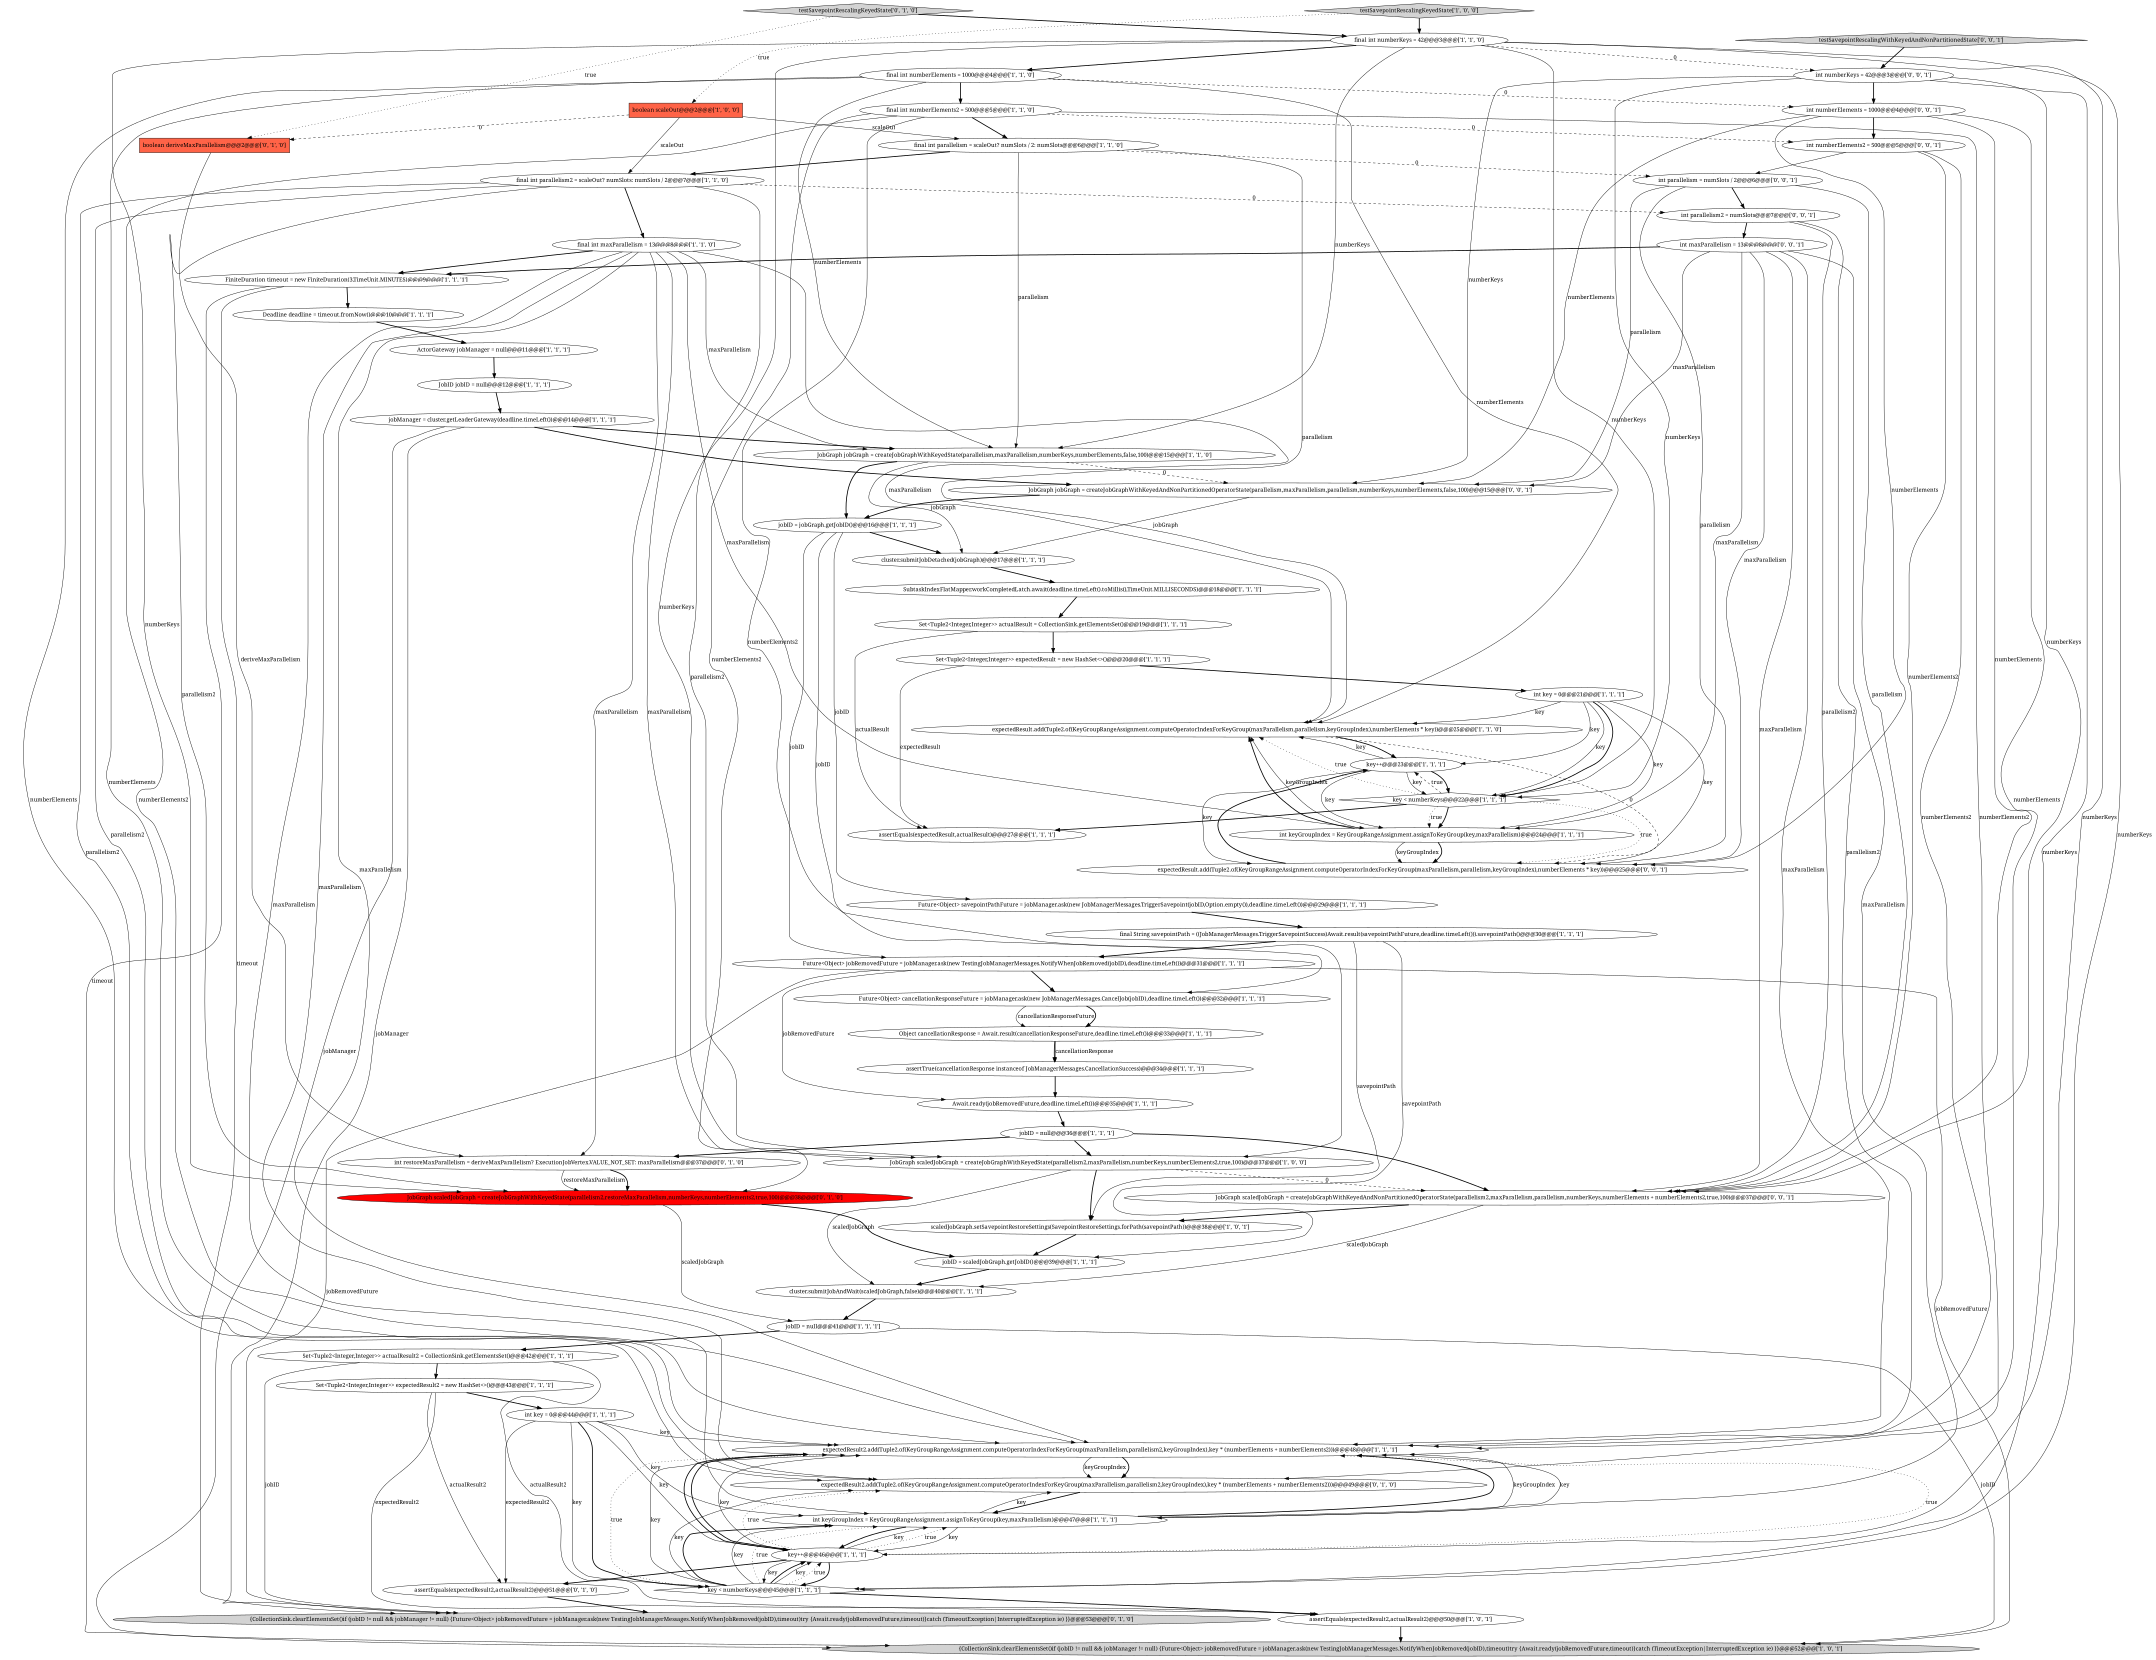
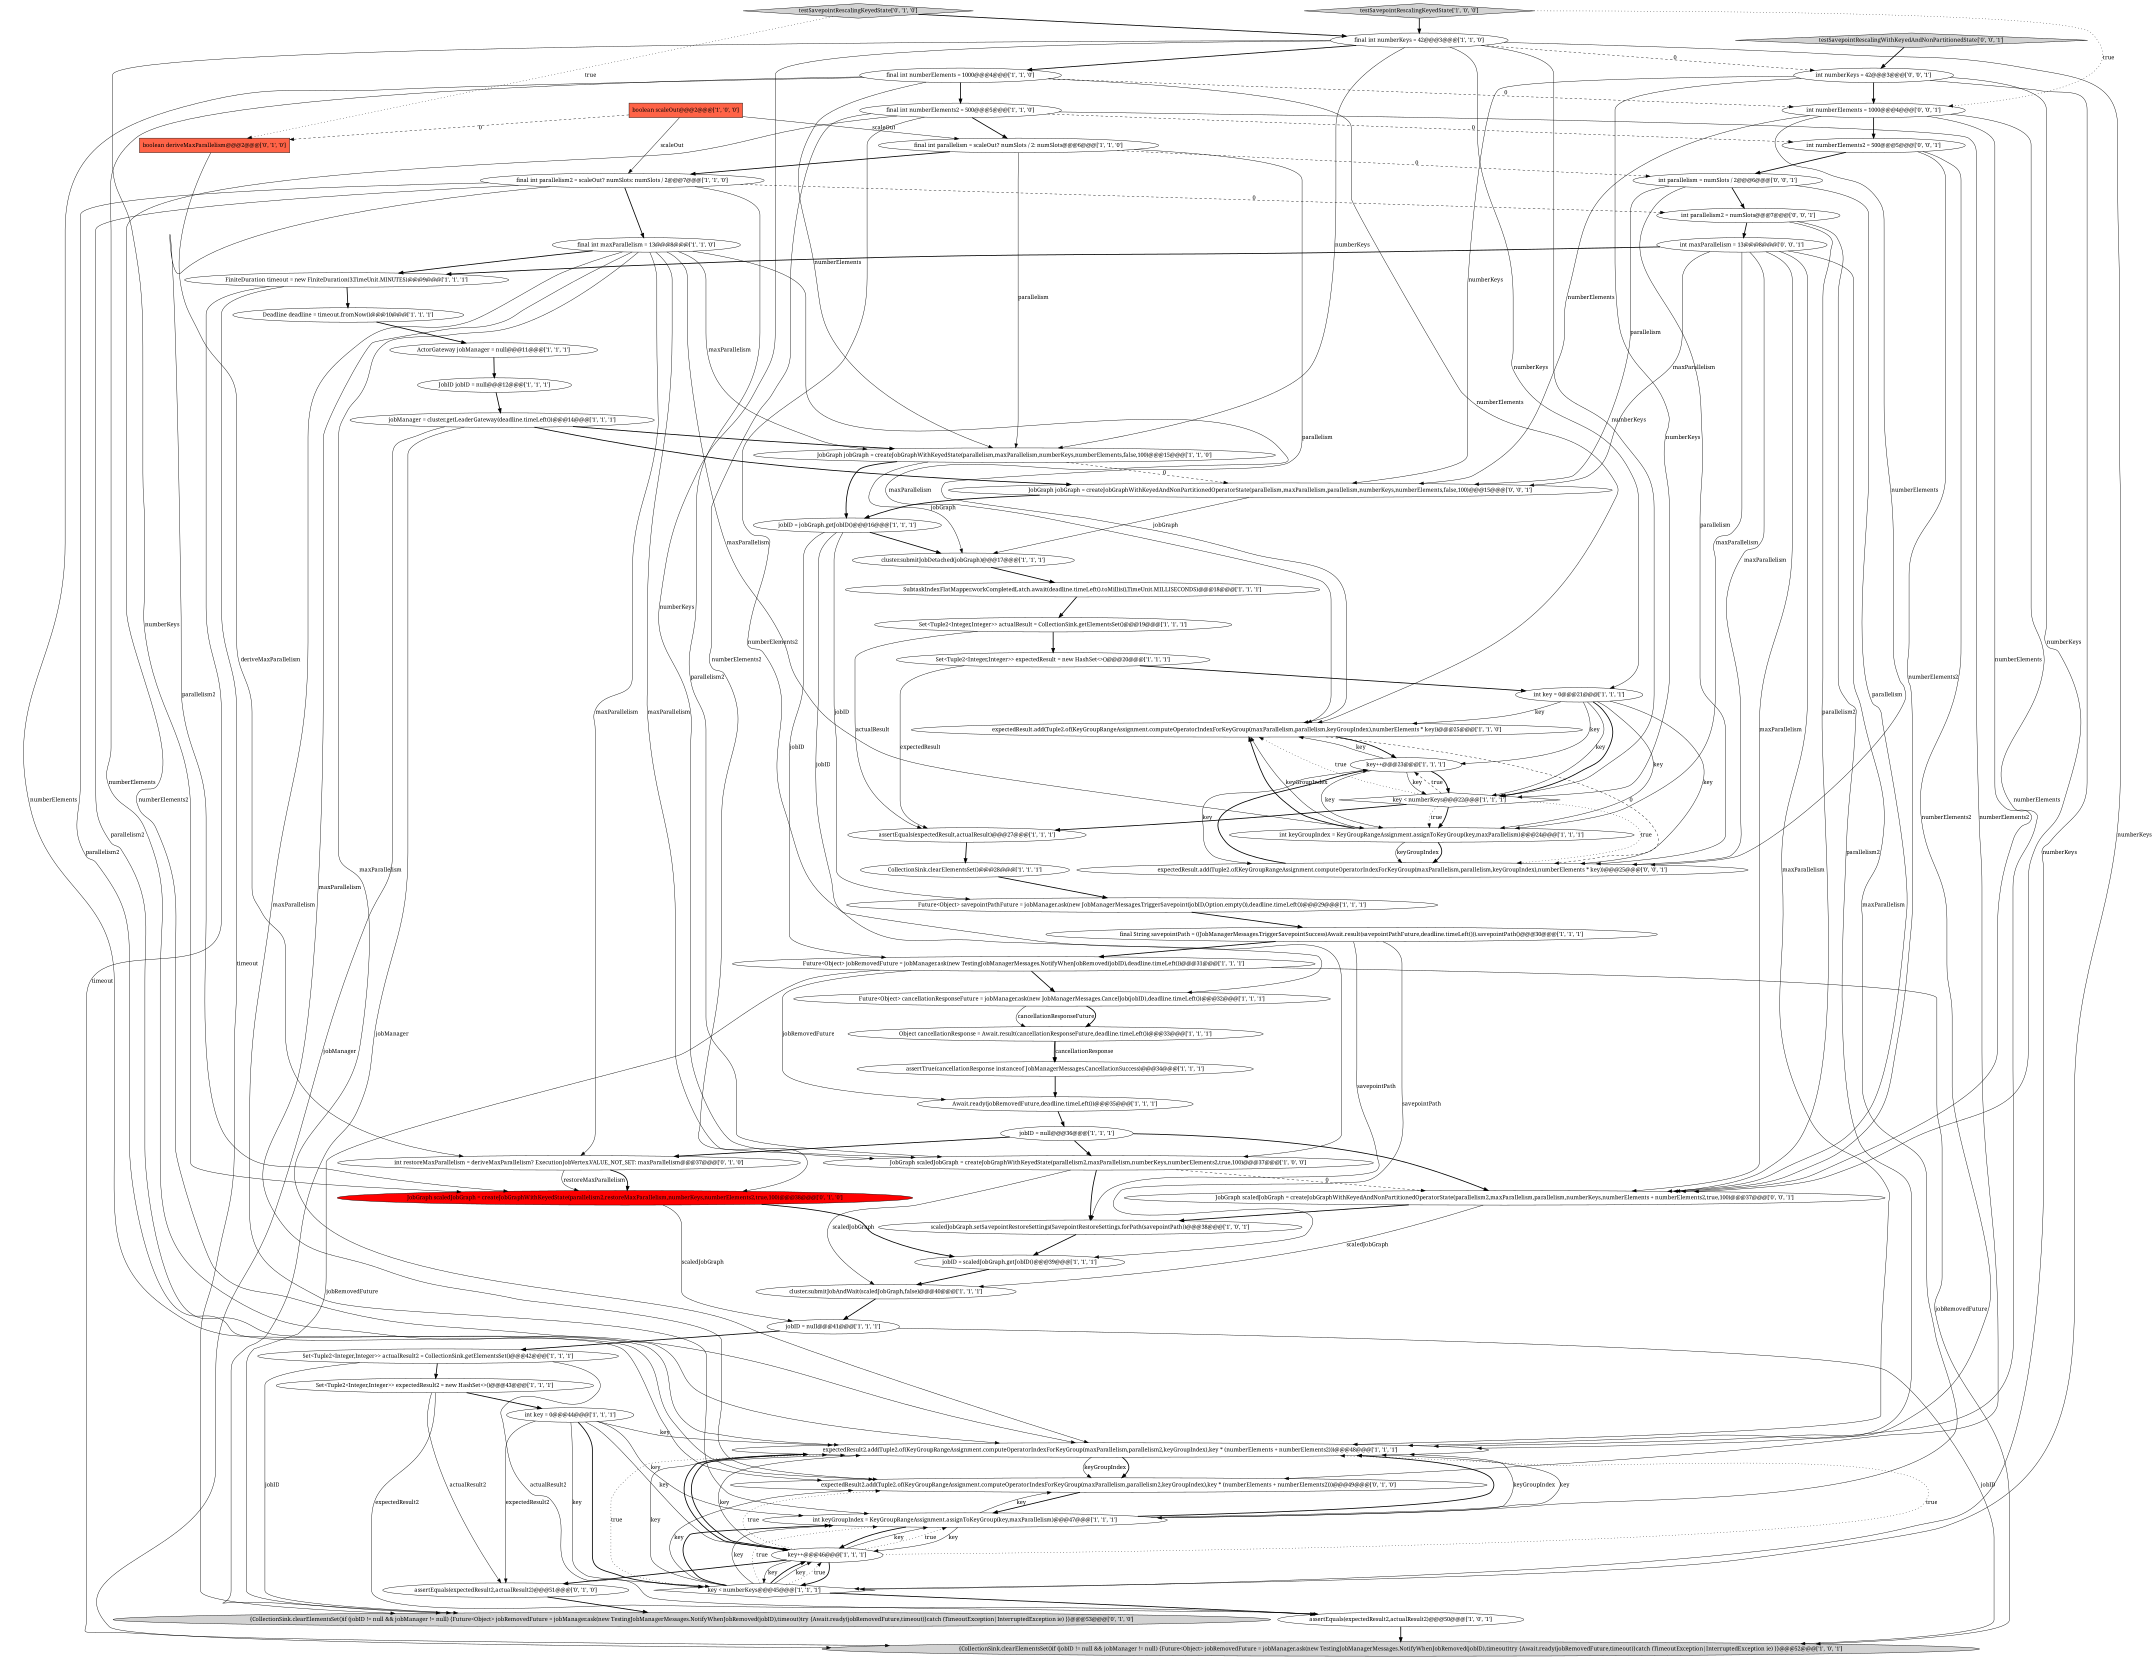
(1013, 29) -> (1909, 16)
(1803, 162) -> (1803, 162)
none -> (965, 870)
(2064, 1041) -> (1526, 389)
